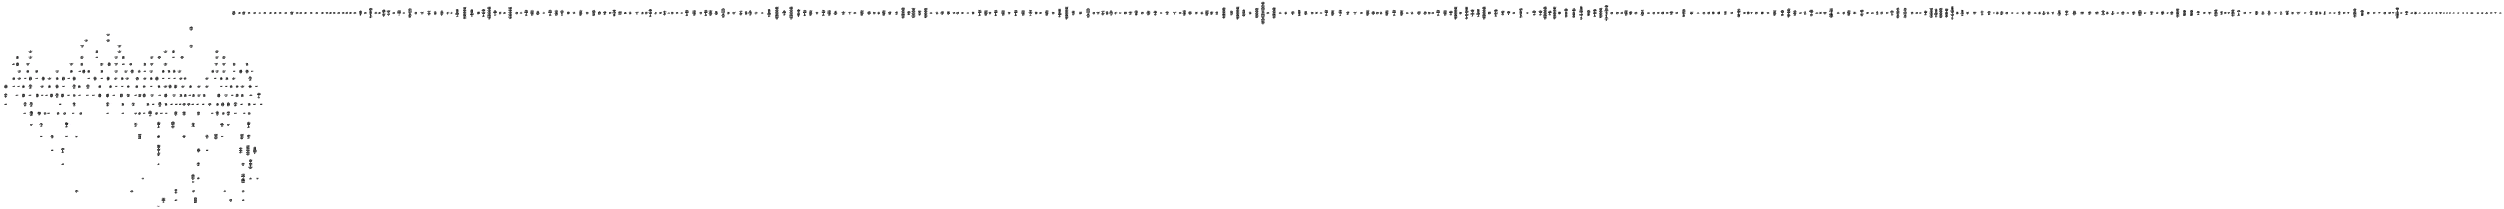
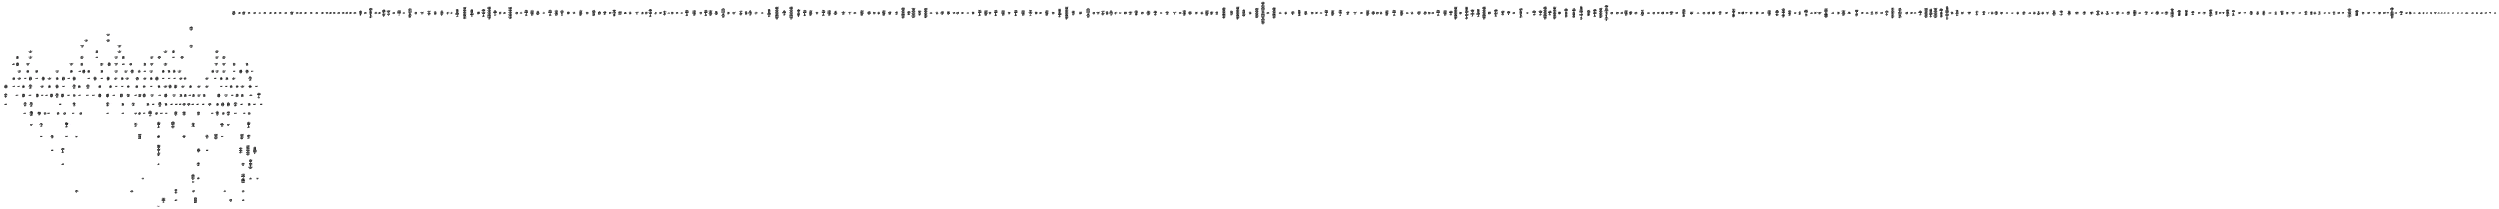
(1713, 13) -> none
